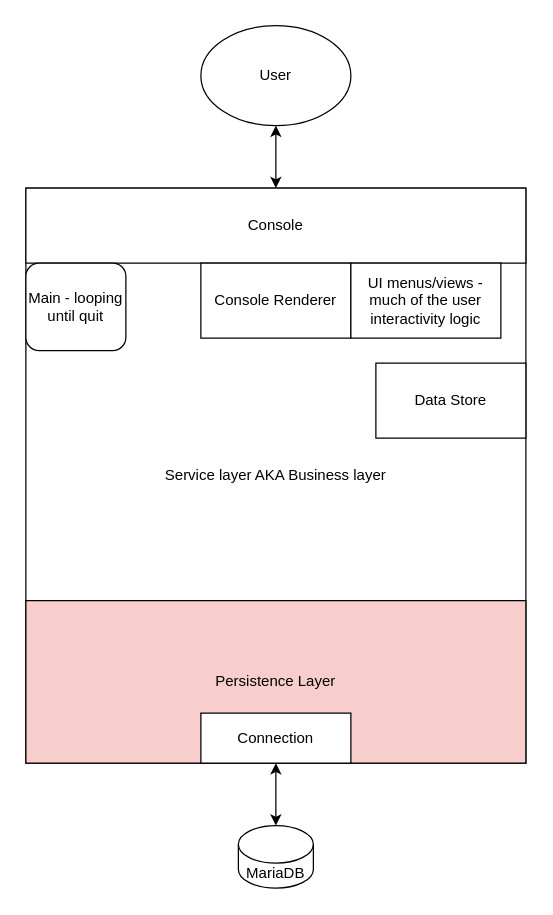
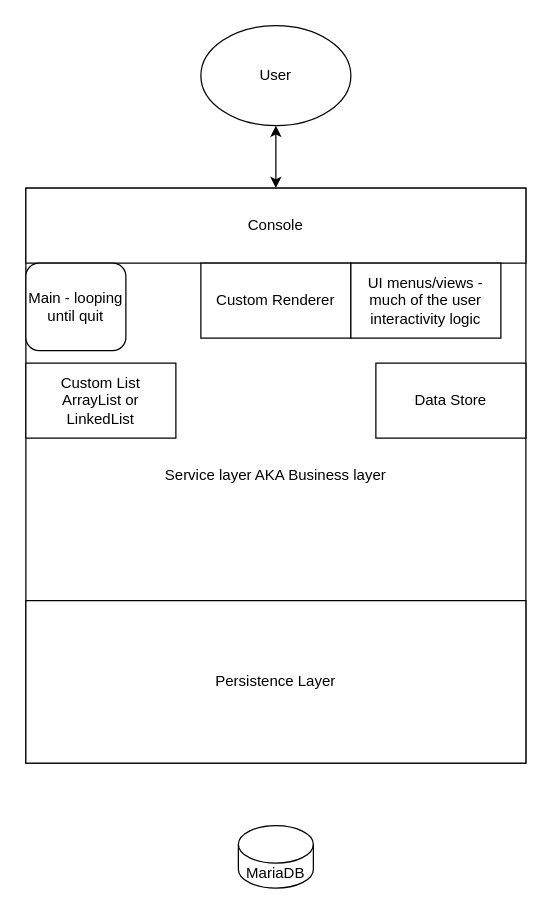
(276, 301) -> (276, 301)
none -> (101, 401)
(276, 682) -> (276, 682)
(276, 738) -> none
(276, 794) -> none
